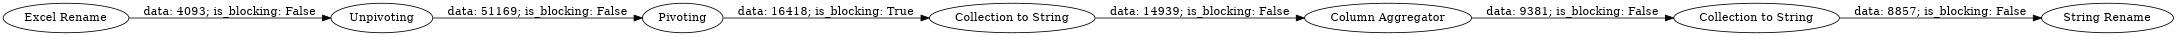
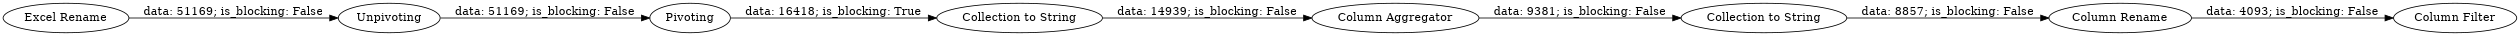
(230, 12) -> (233, 12)
(2107, 18) -> (2120, 18)
none -> (2455, 18)
